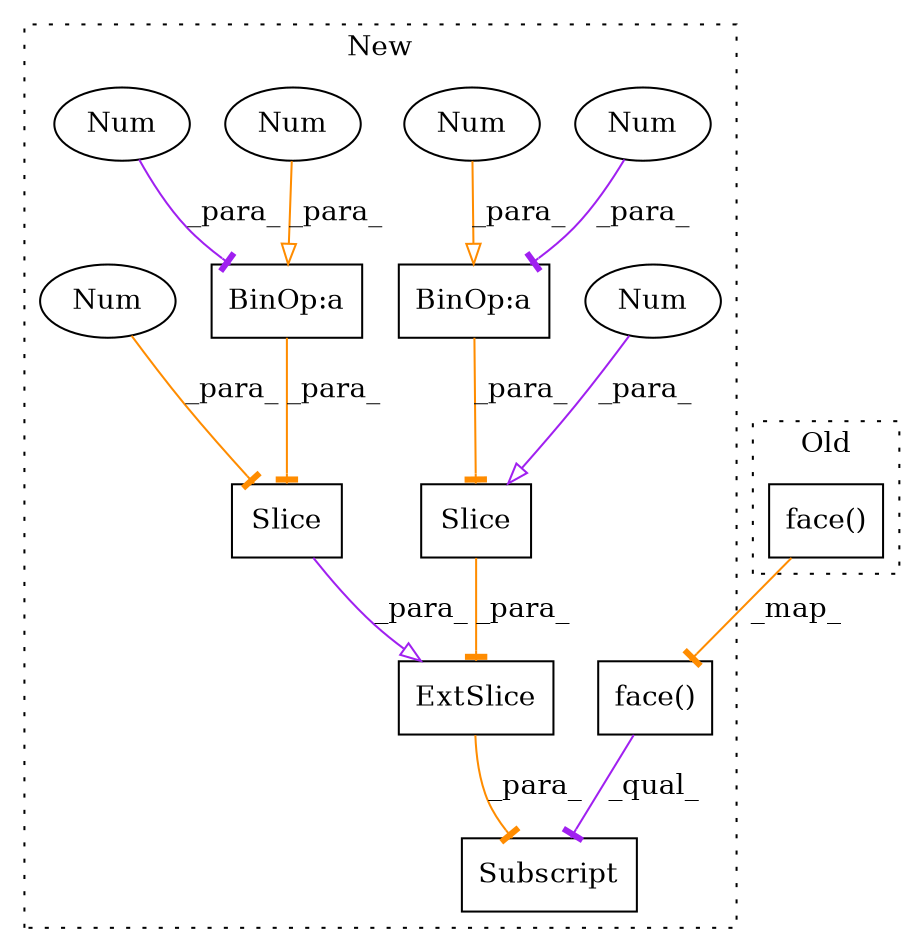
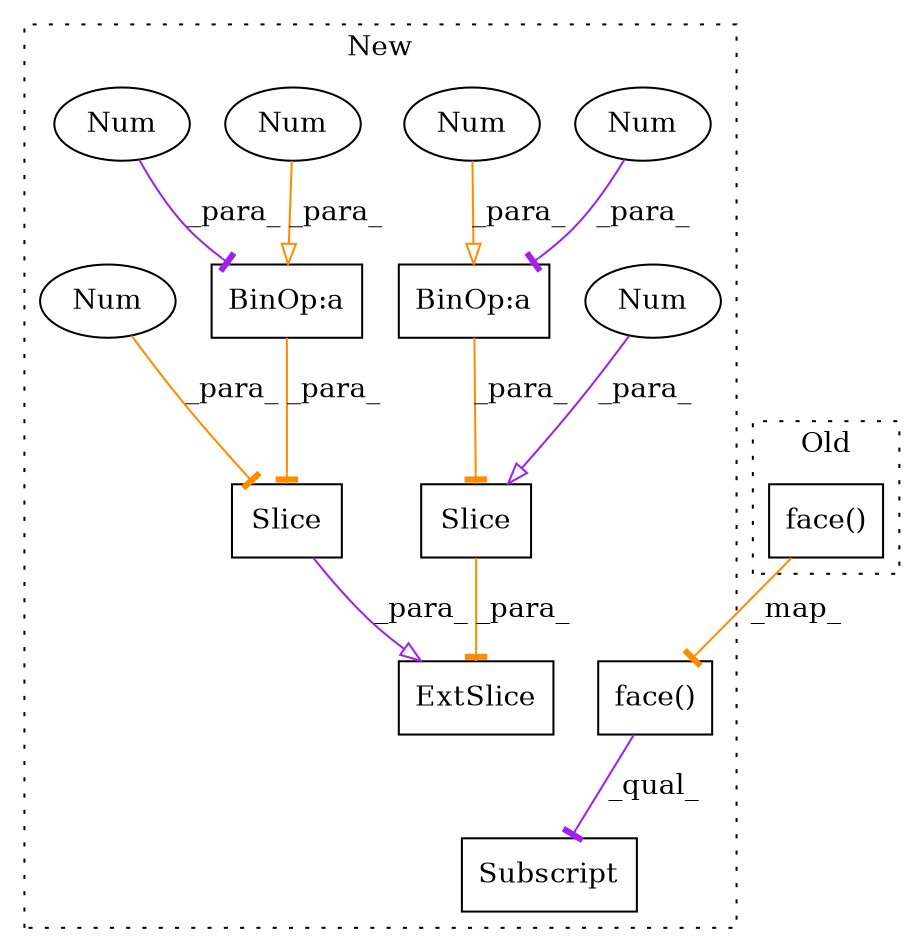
(483, 785) -> none
